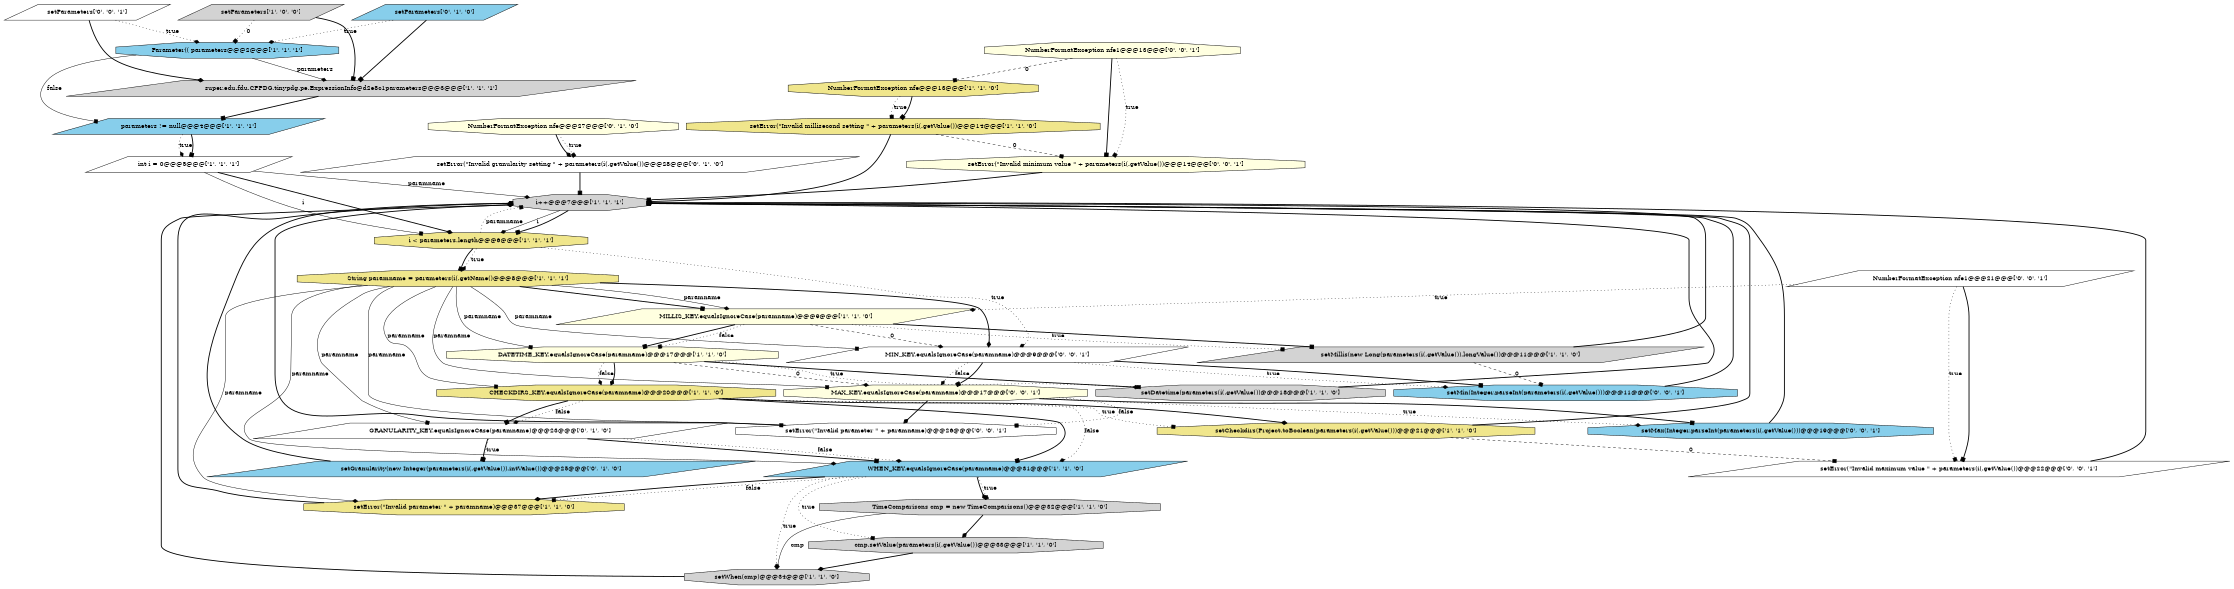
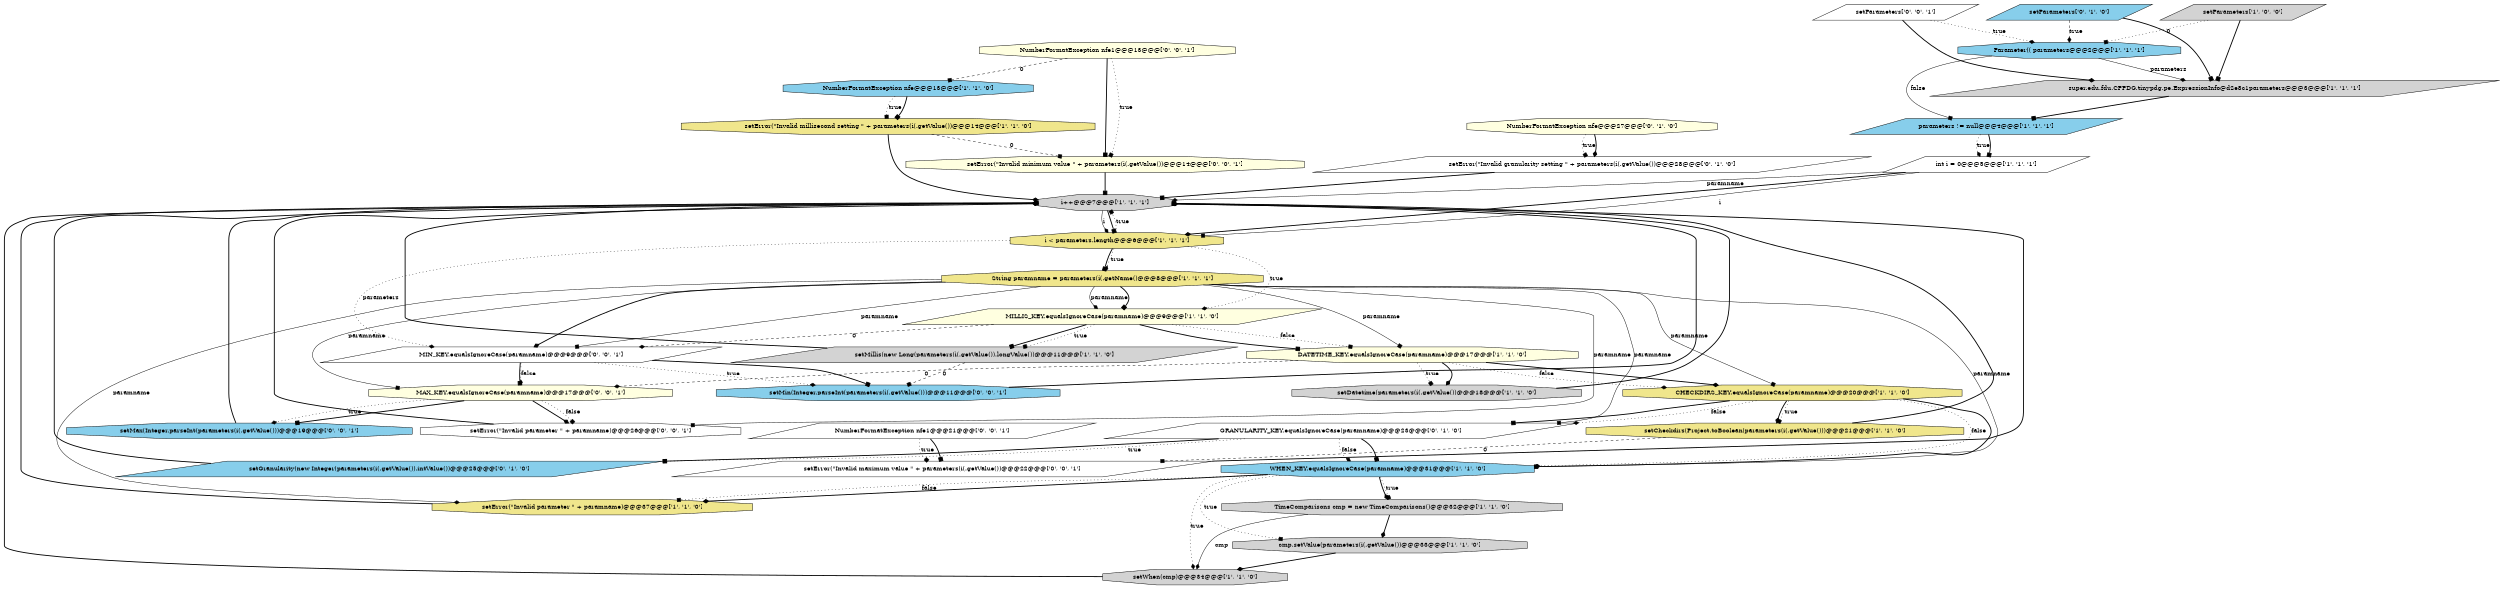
(334, 31) -> (2069, 29)
(913, 88) -> (908, 88)
(504, 222) -> (1123, 222)
(1386, 297) -> (1266, 270)
(998, 298) -> (381, 298)
(975, 469) -> (1378, 469)
